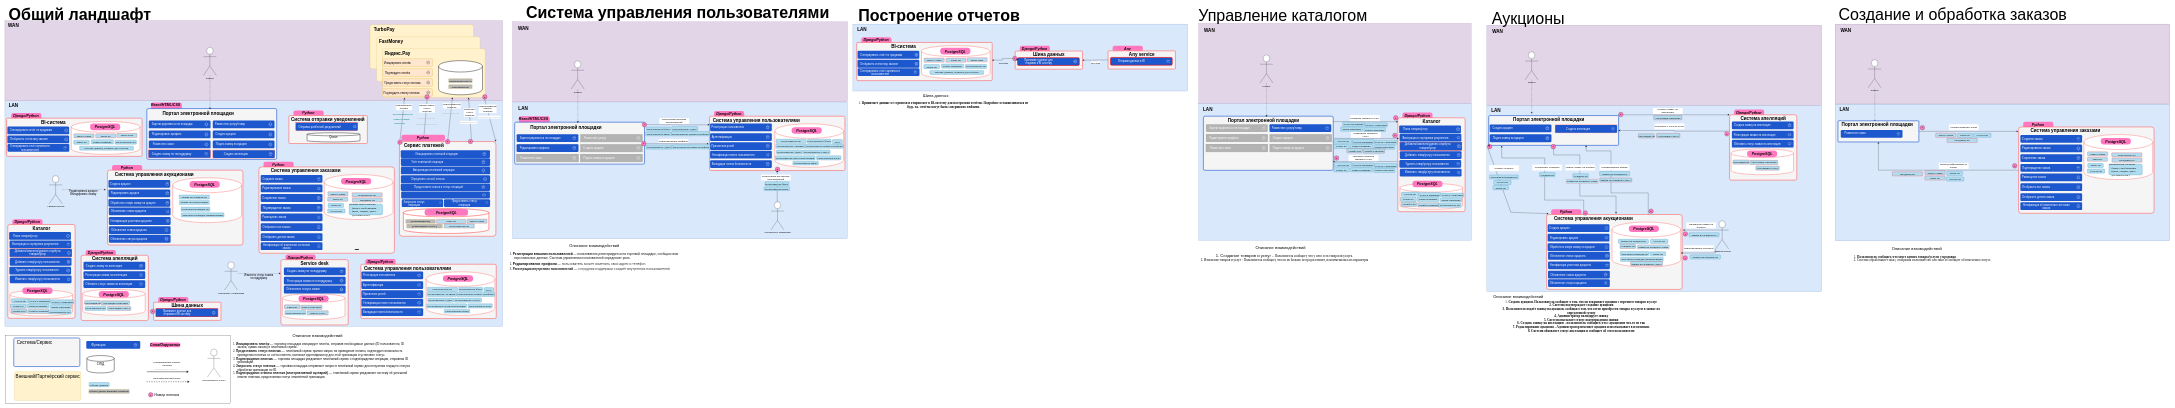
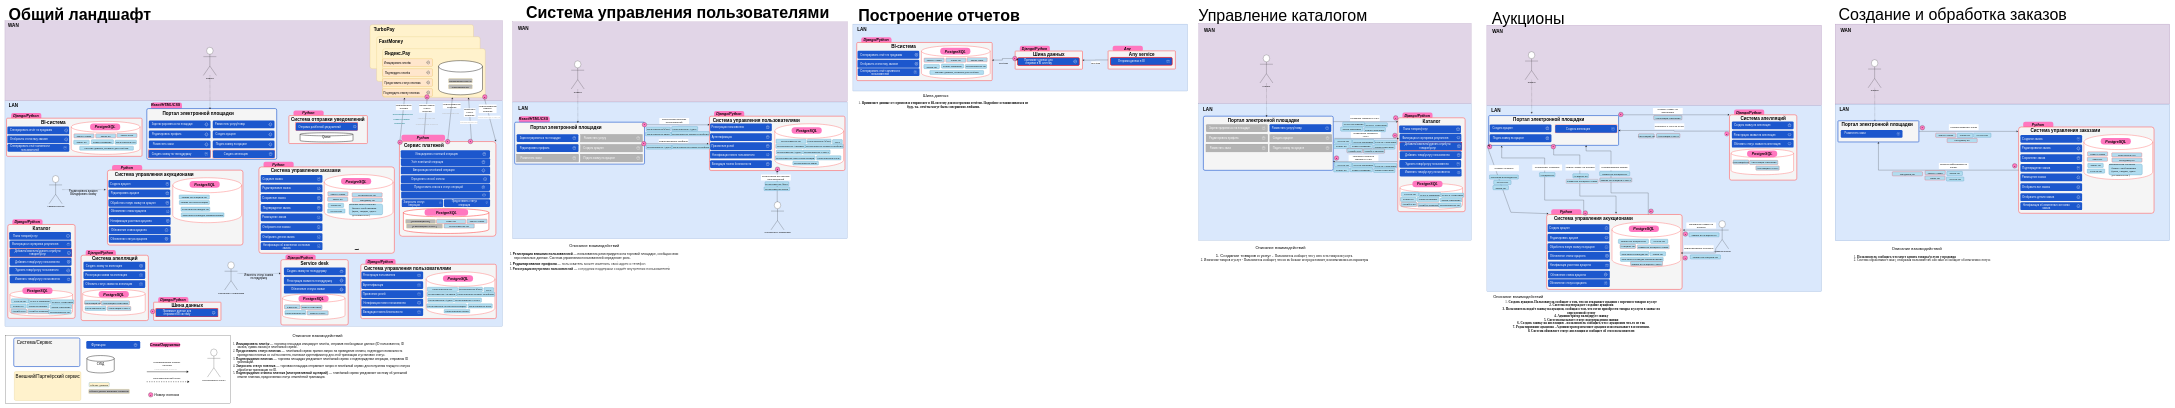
(333, 138) -> (326, 138)
(303, 290) -> (308, 290)
(98, 385) -> (98, 385)
